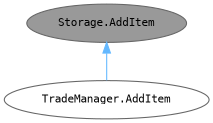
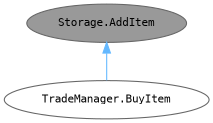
(107, 100) -> (107, 100)
